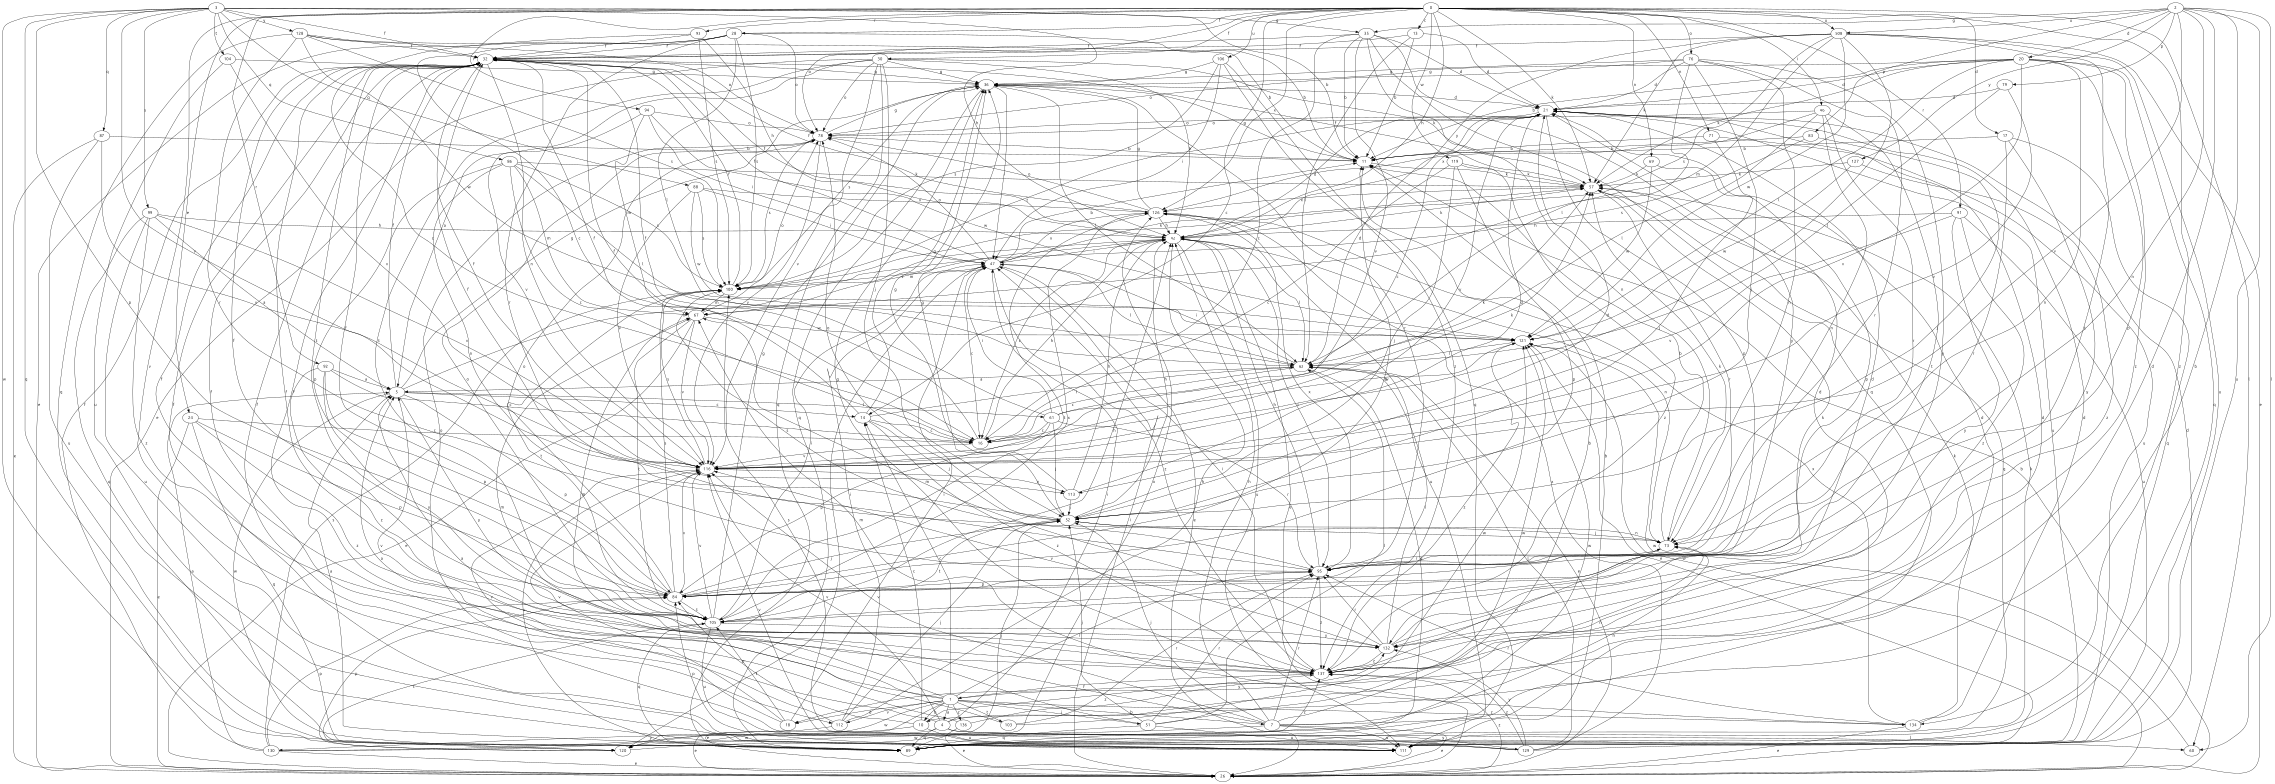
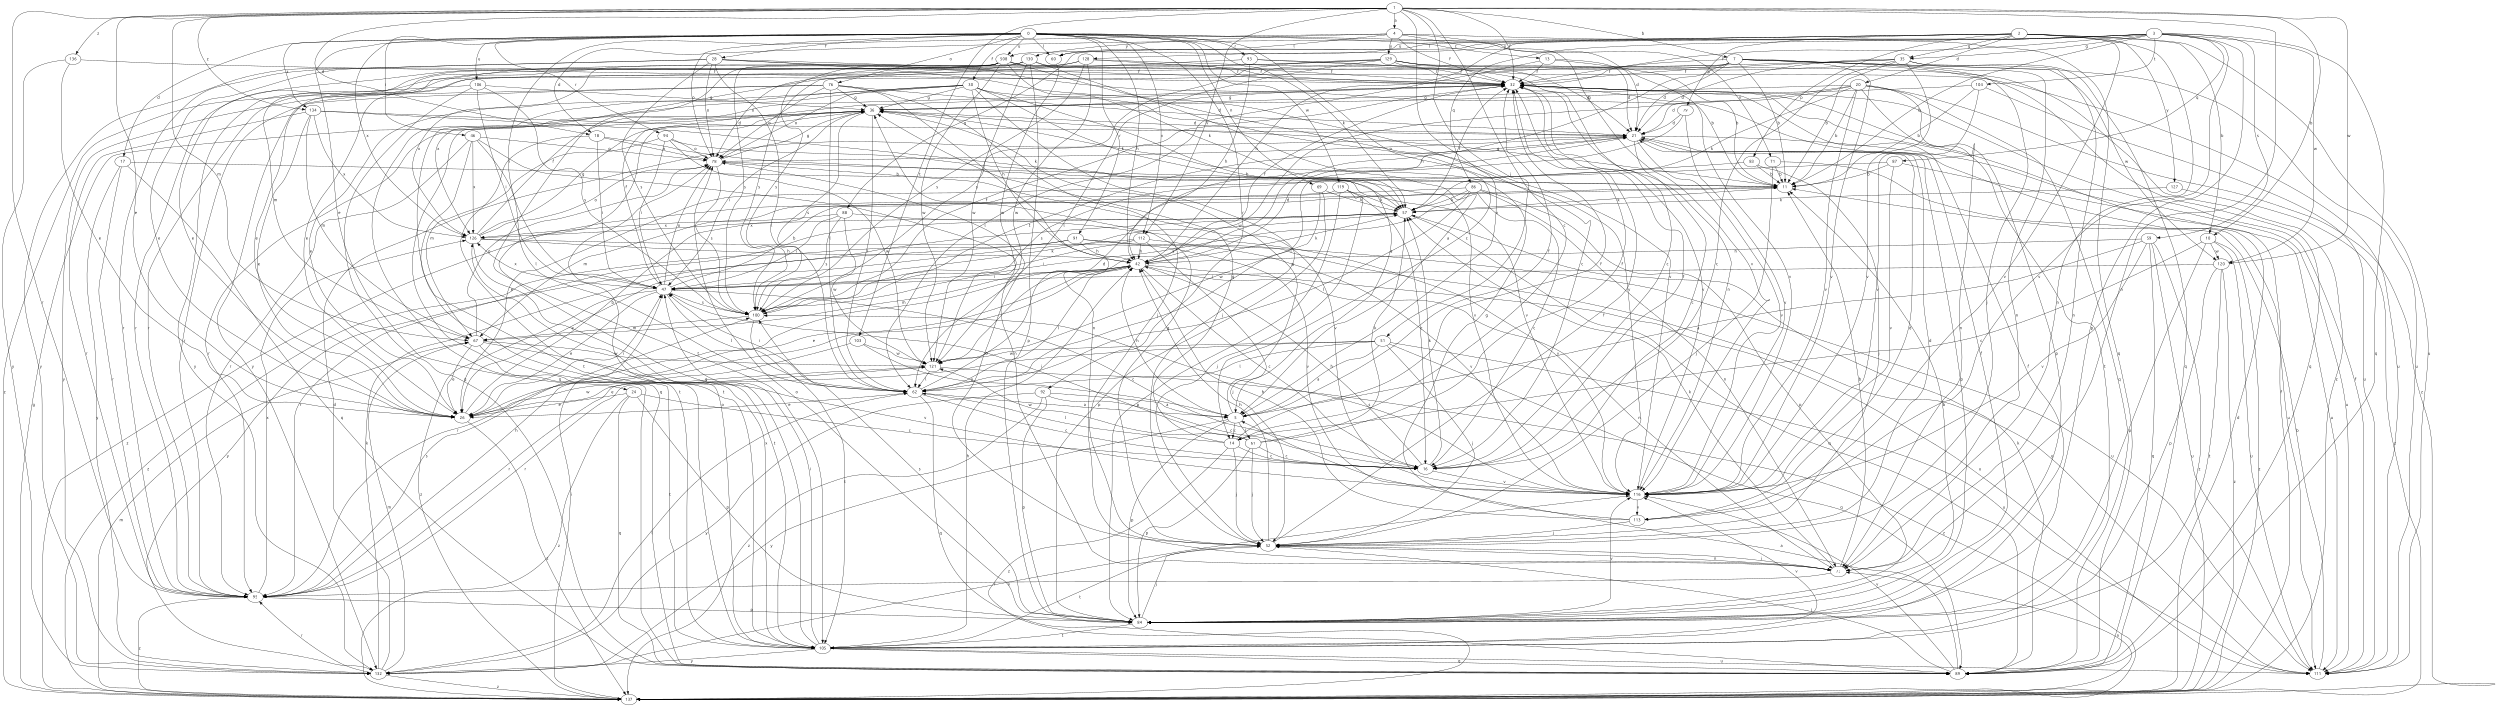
(852, 46) -> (1894, 145)
(1490, 99) -> (127, 115)
(1779, 200) -> (1240, 226)
(150, 213) -> (2149, 238)
(1697, 263) -> none
(474, 264) -> (1703, 290)
(1214, 453) -> none
(260, 663) -> none
(1137, 681) -> (2278, 599)
(852, 741) -> none
